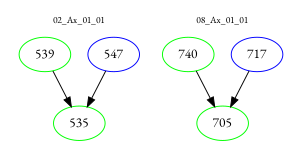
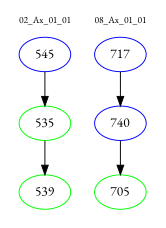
(114, 54) -> (45, 54)
(188, 54) -> (120, 123)
(60, 85) -> (45, 153)
(242, 85) -> (120, 84)
